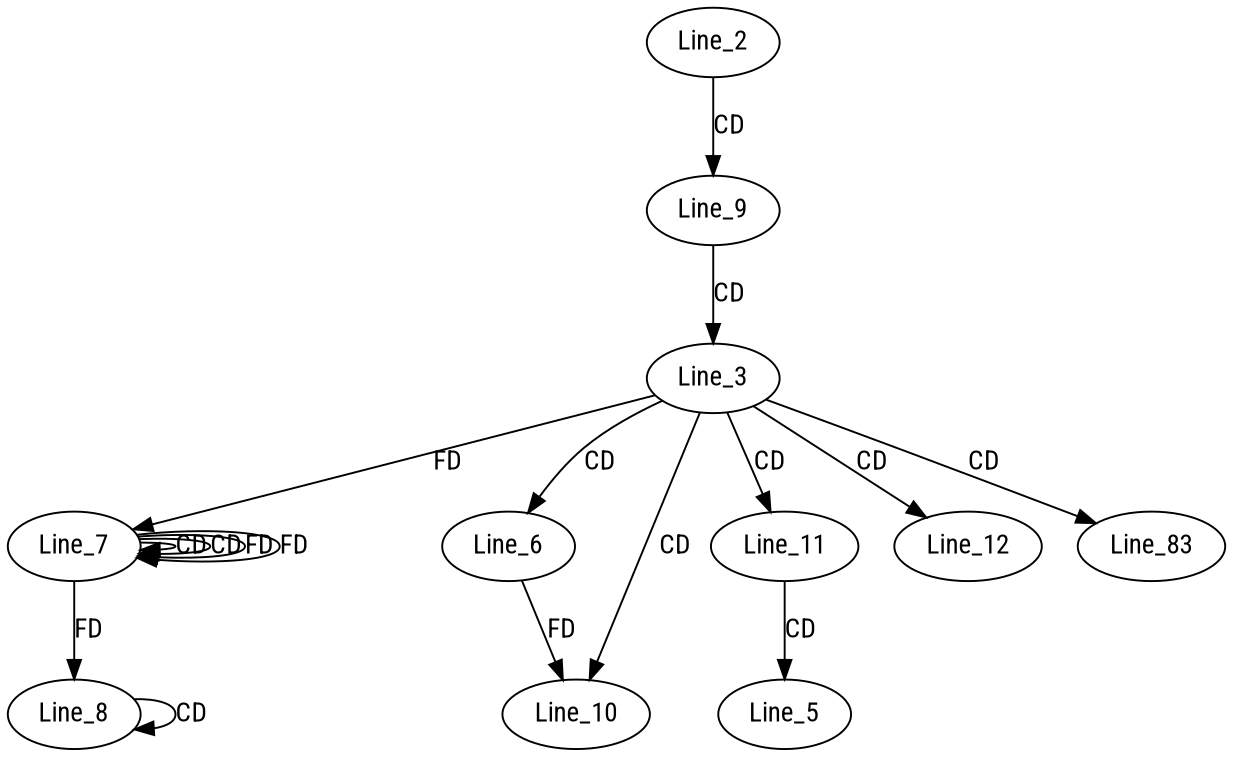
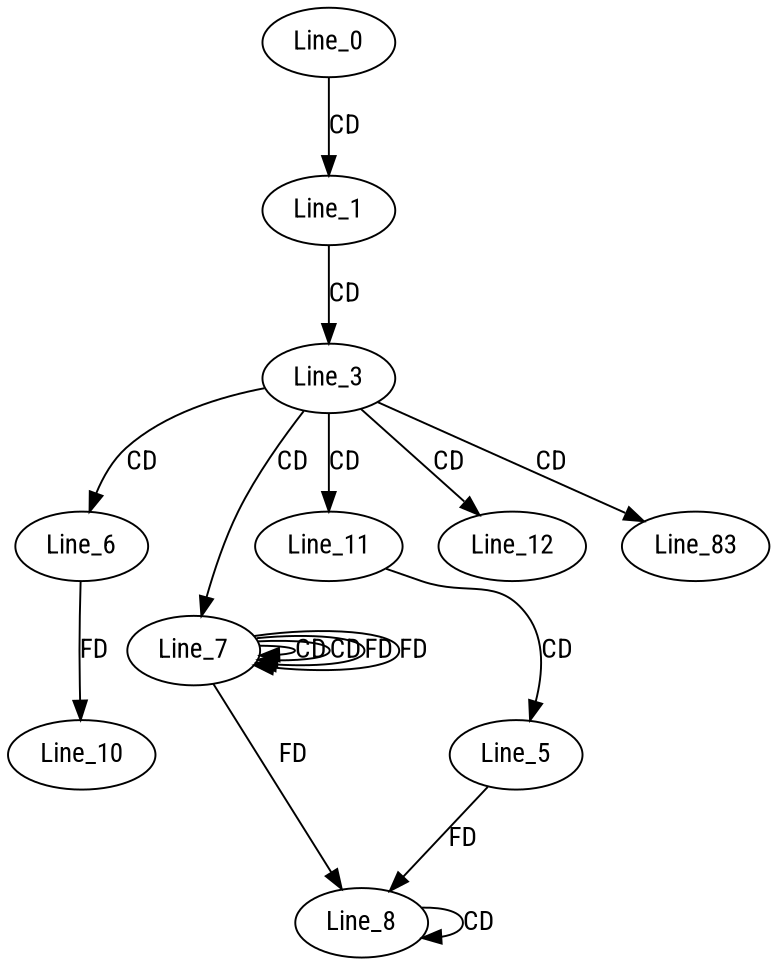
(713, 42) -> (329, 42)
(713, 210) -> (329, 210)
(449, 462) -> (293, 462)
(648, 537) -> none
none -> (445, 832)
